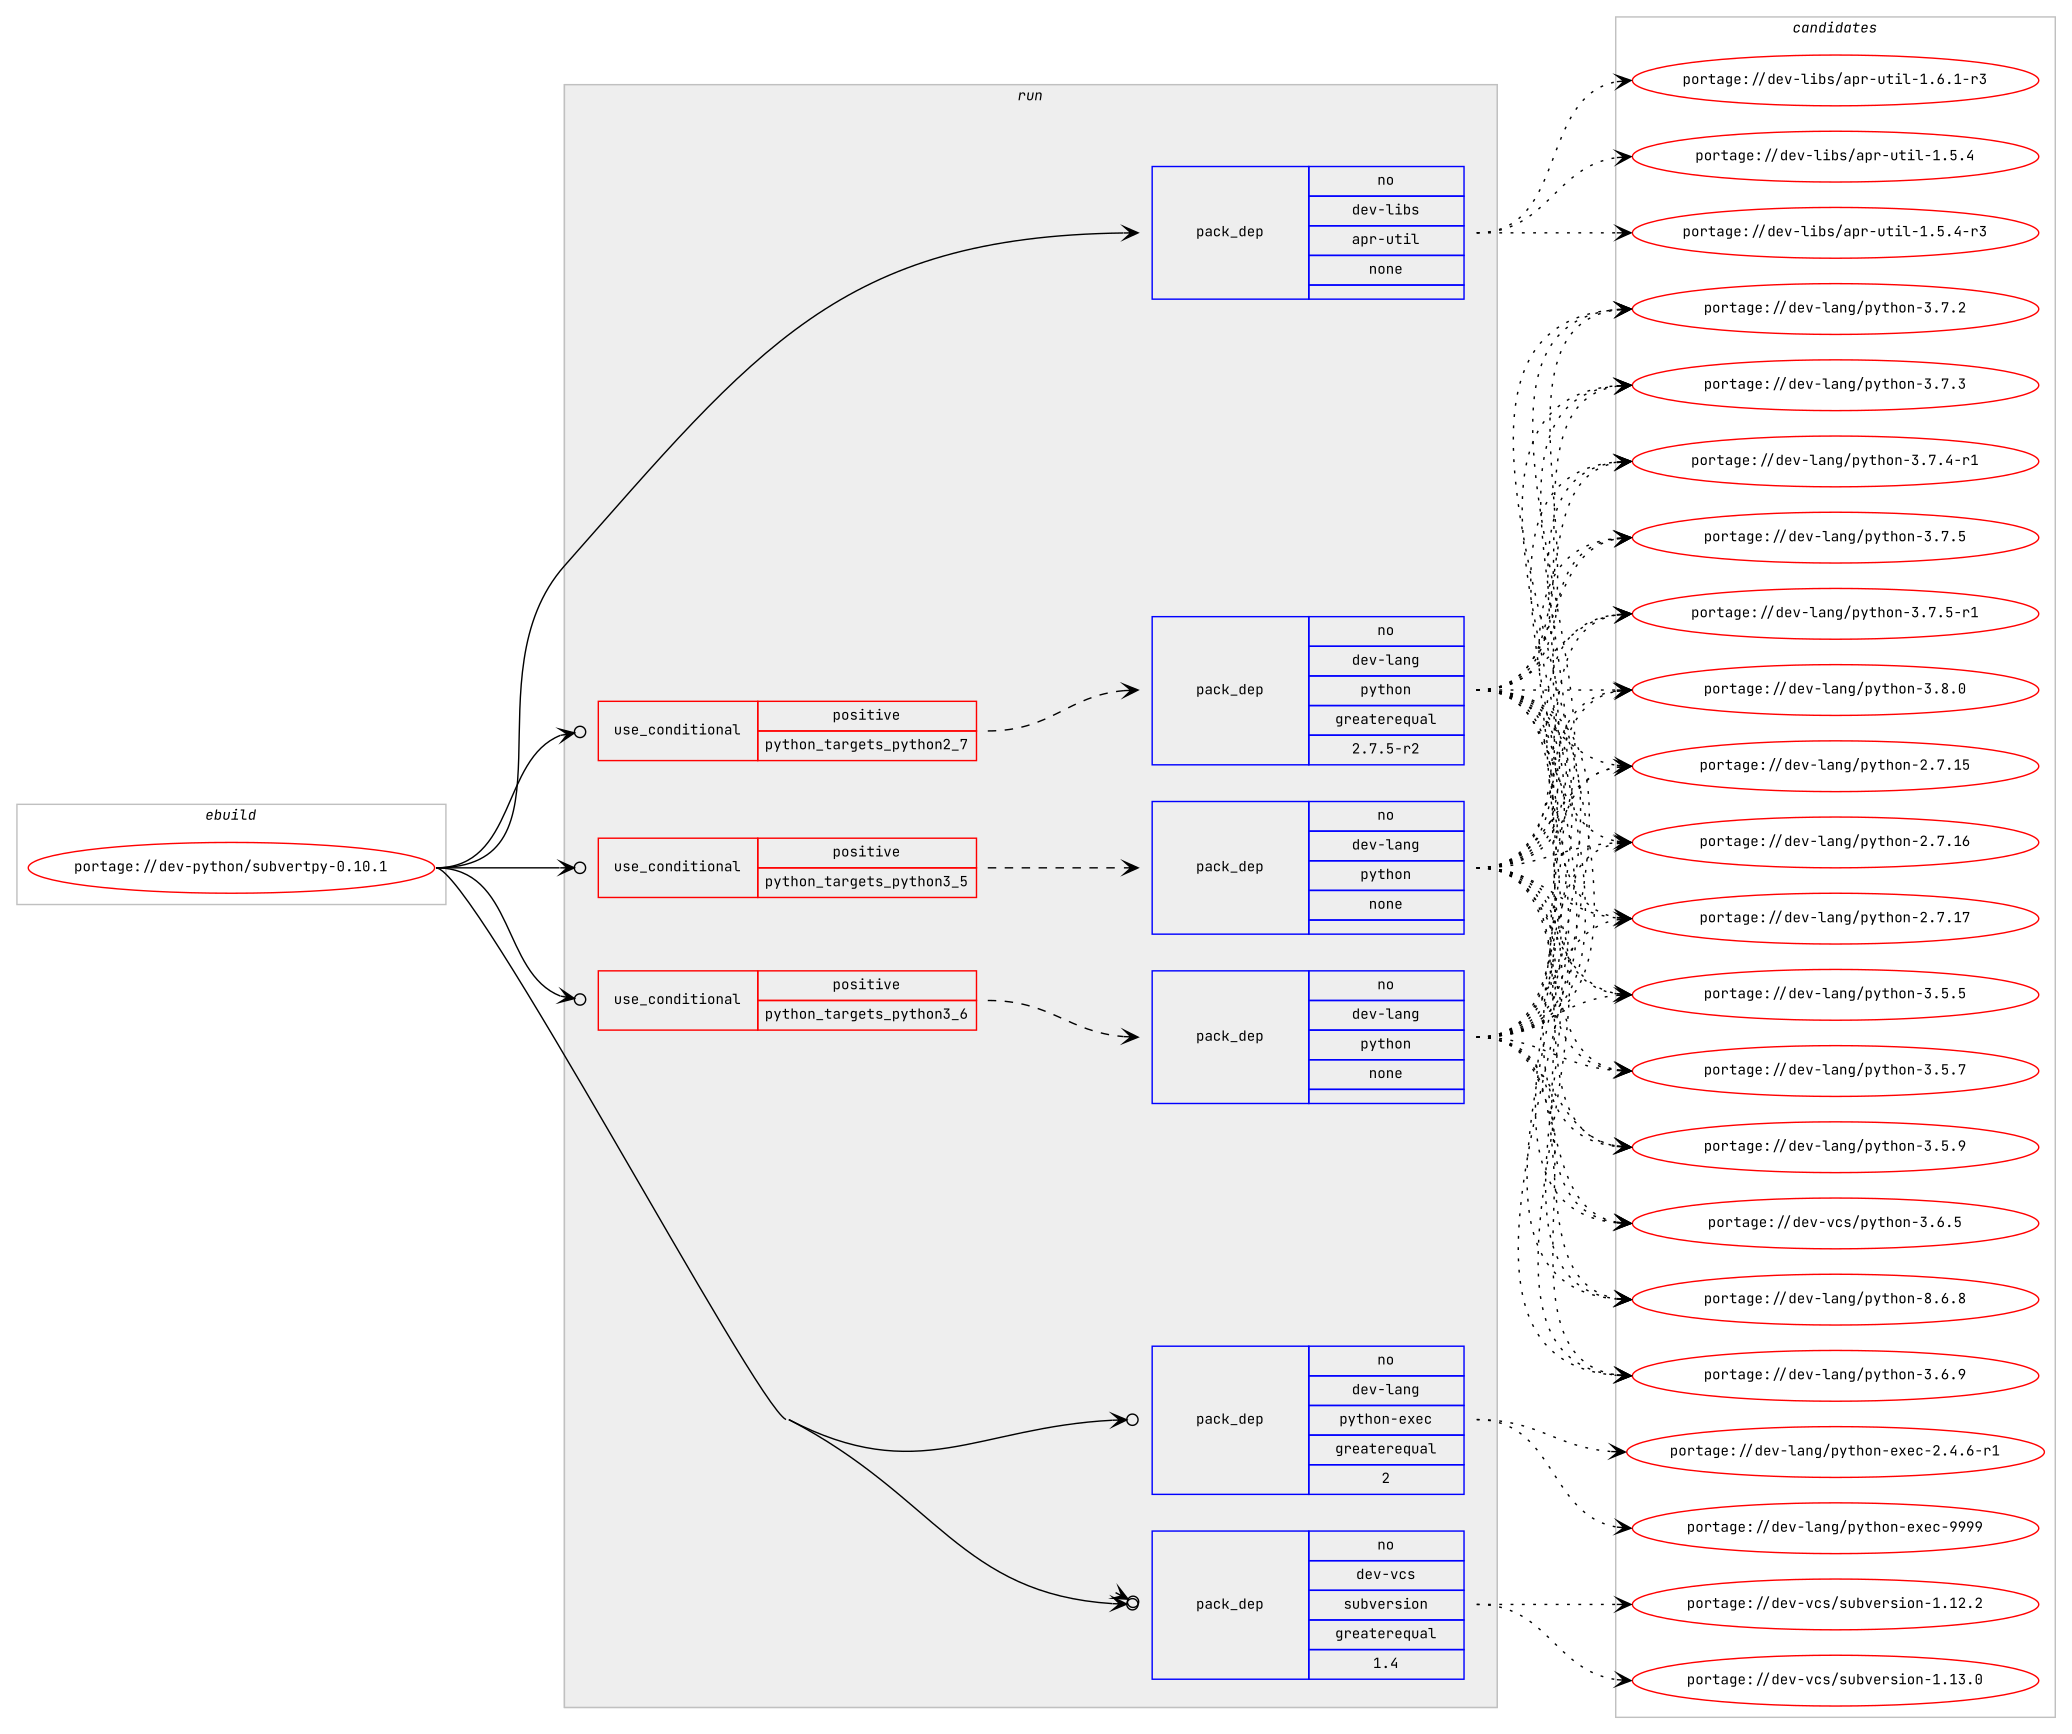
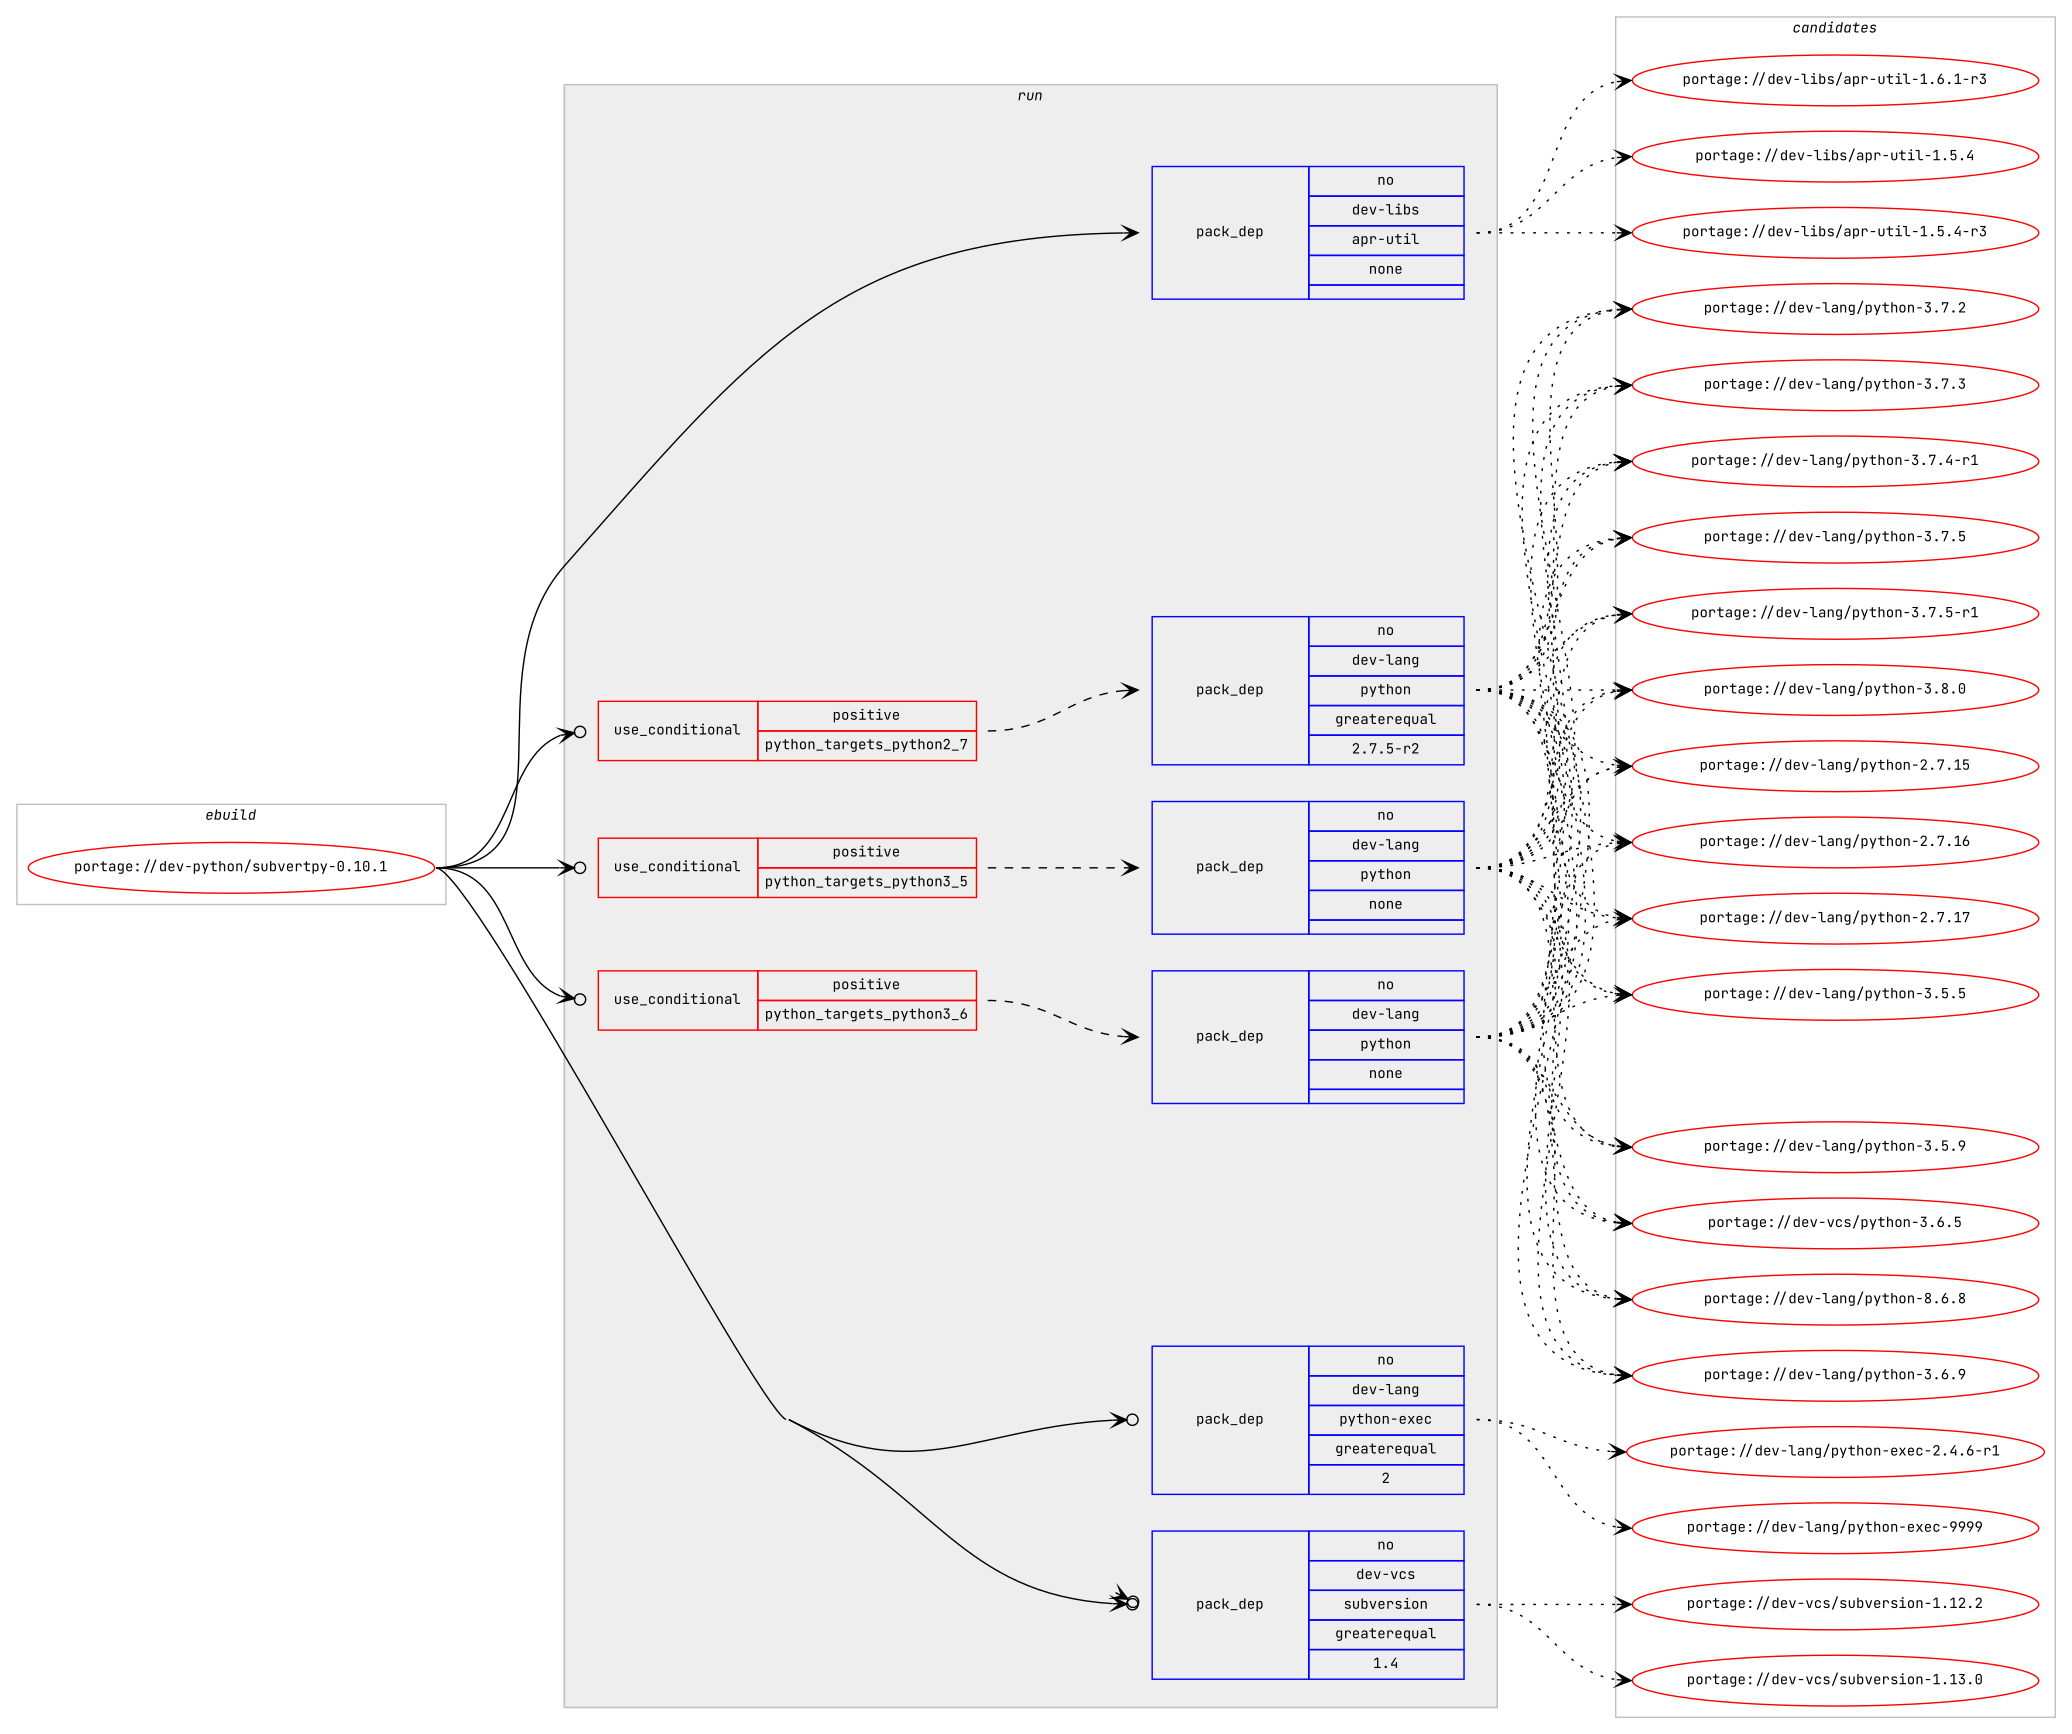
(1836, 1071) -> none
